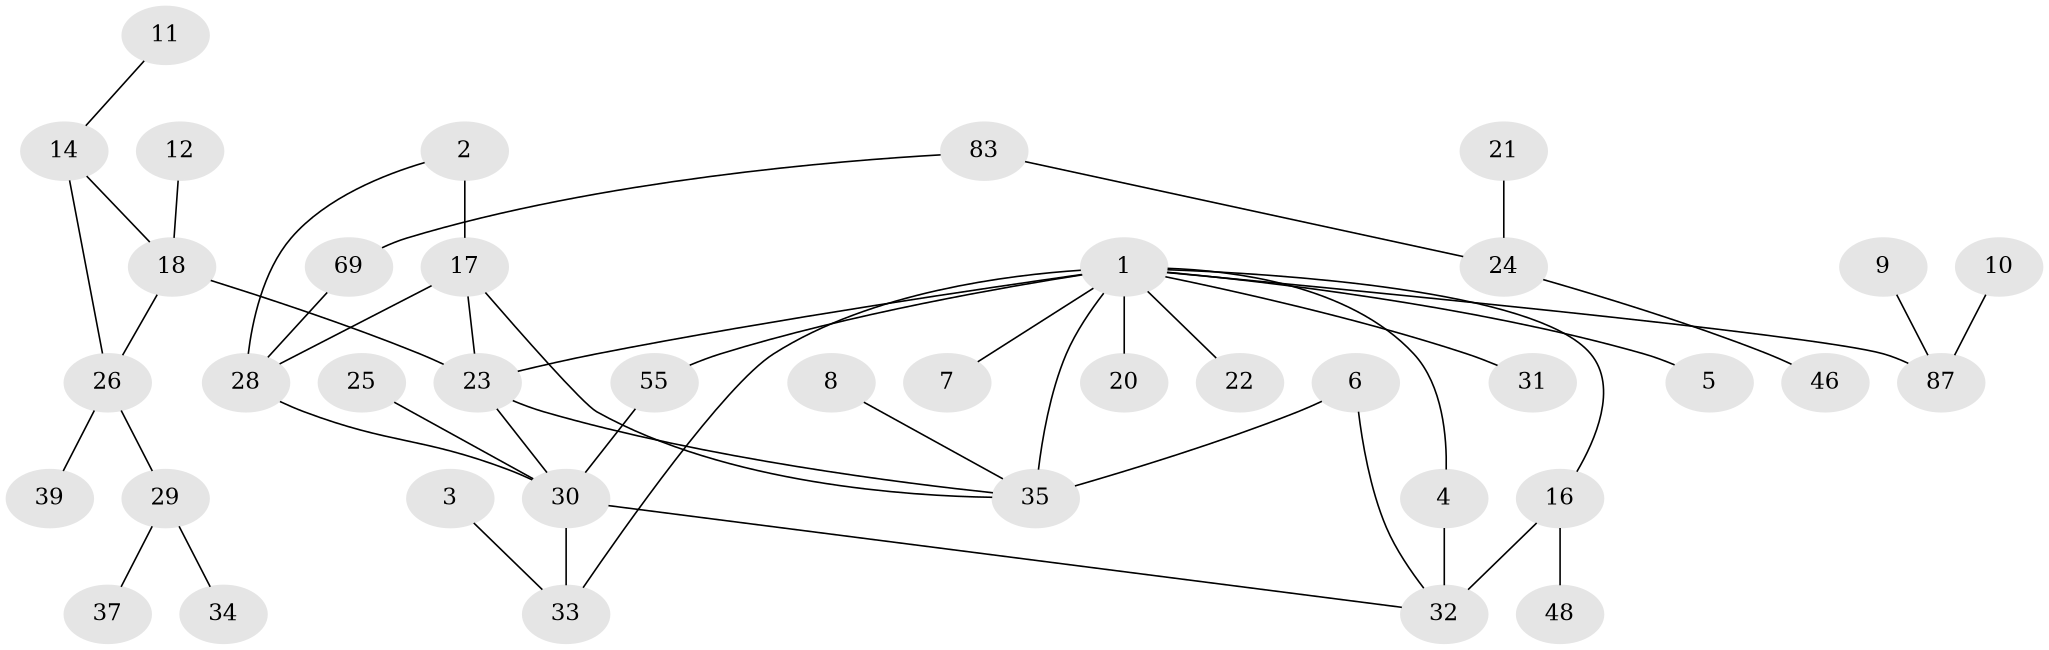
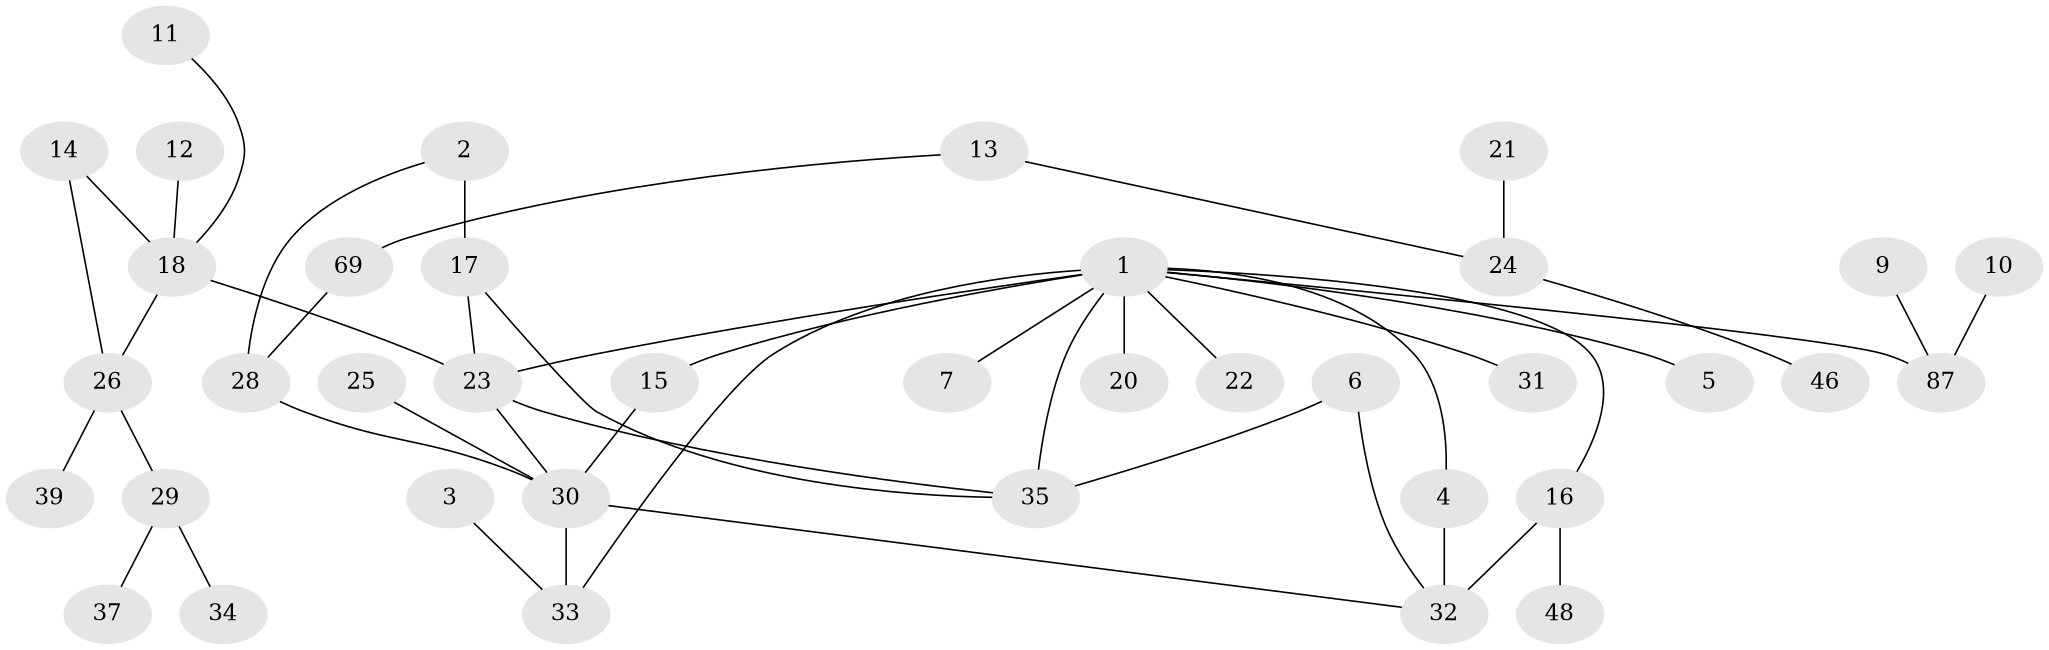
(115, 93) -> (244, 149)
(984, 151) -> (984, 151)
(363, 321) -> none
(655, 383) -> (655, 383)
(832, 383) -> none
